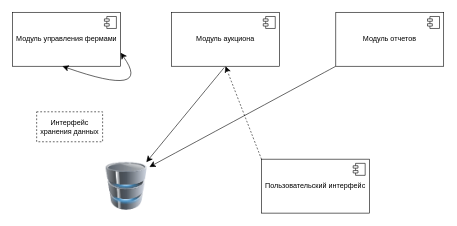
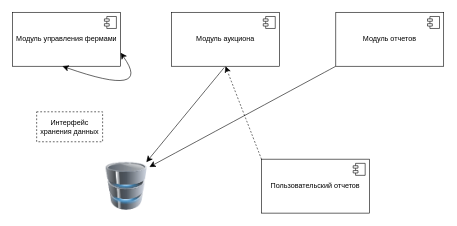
(315, 186) -> (315, 186)
